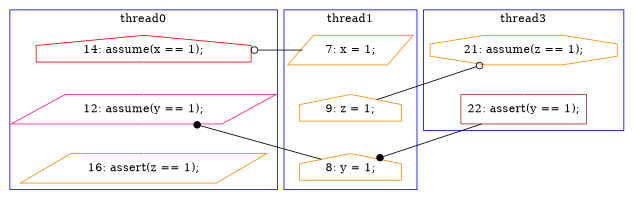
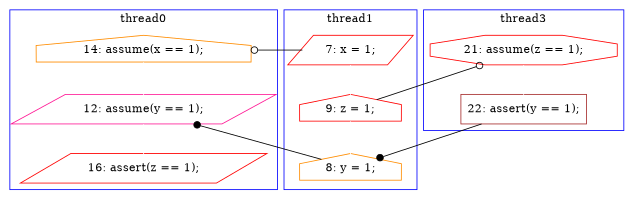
(144, 50) -> (144, 50)
(350, 50) -> (350, 50)
(524, 50) -> (524, 50)
(350, 109) -> (350, 109)
(144, 168) -> (144, 168)
